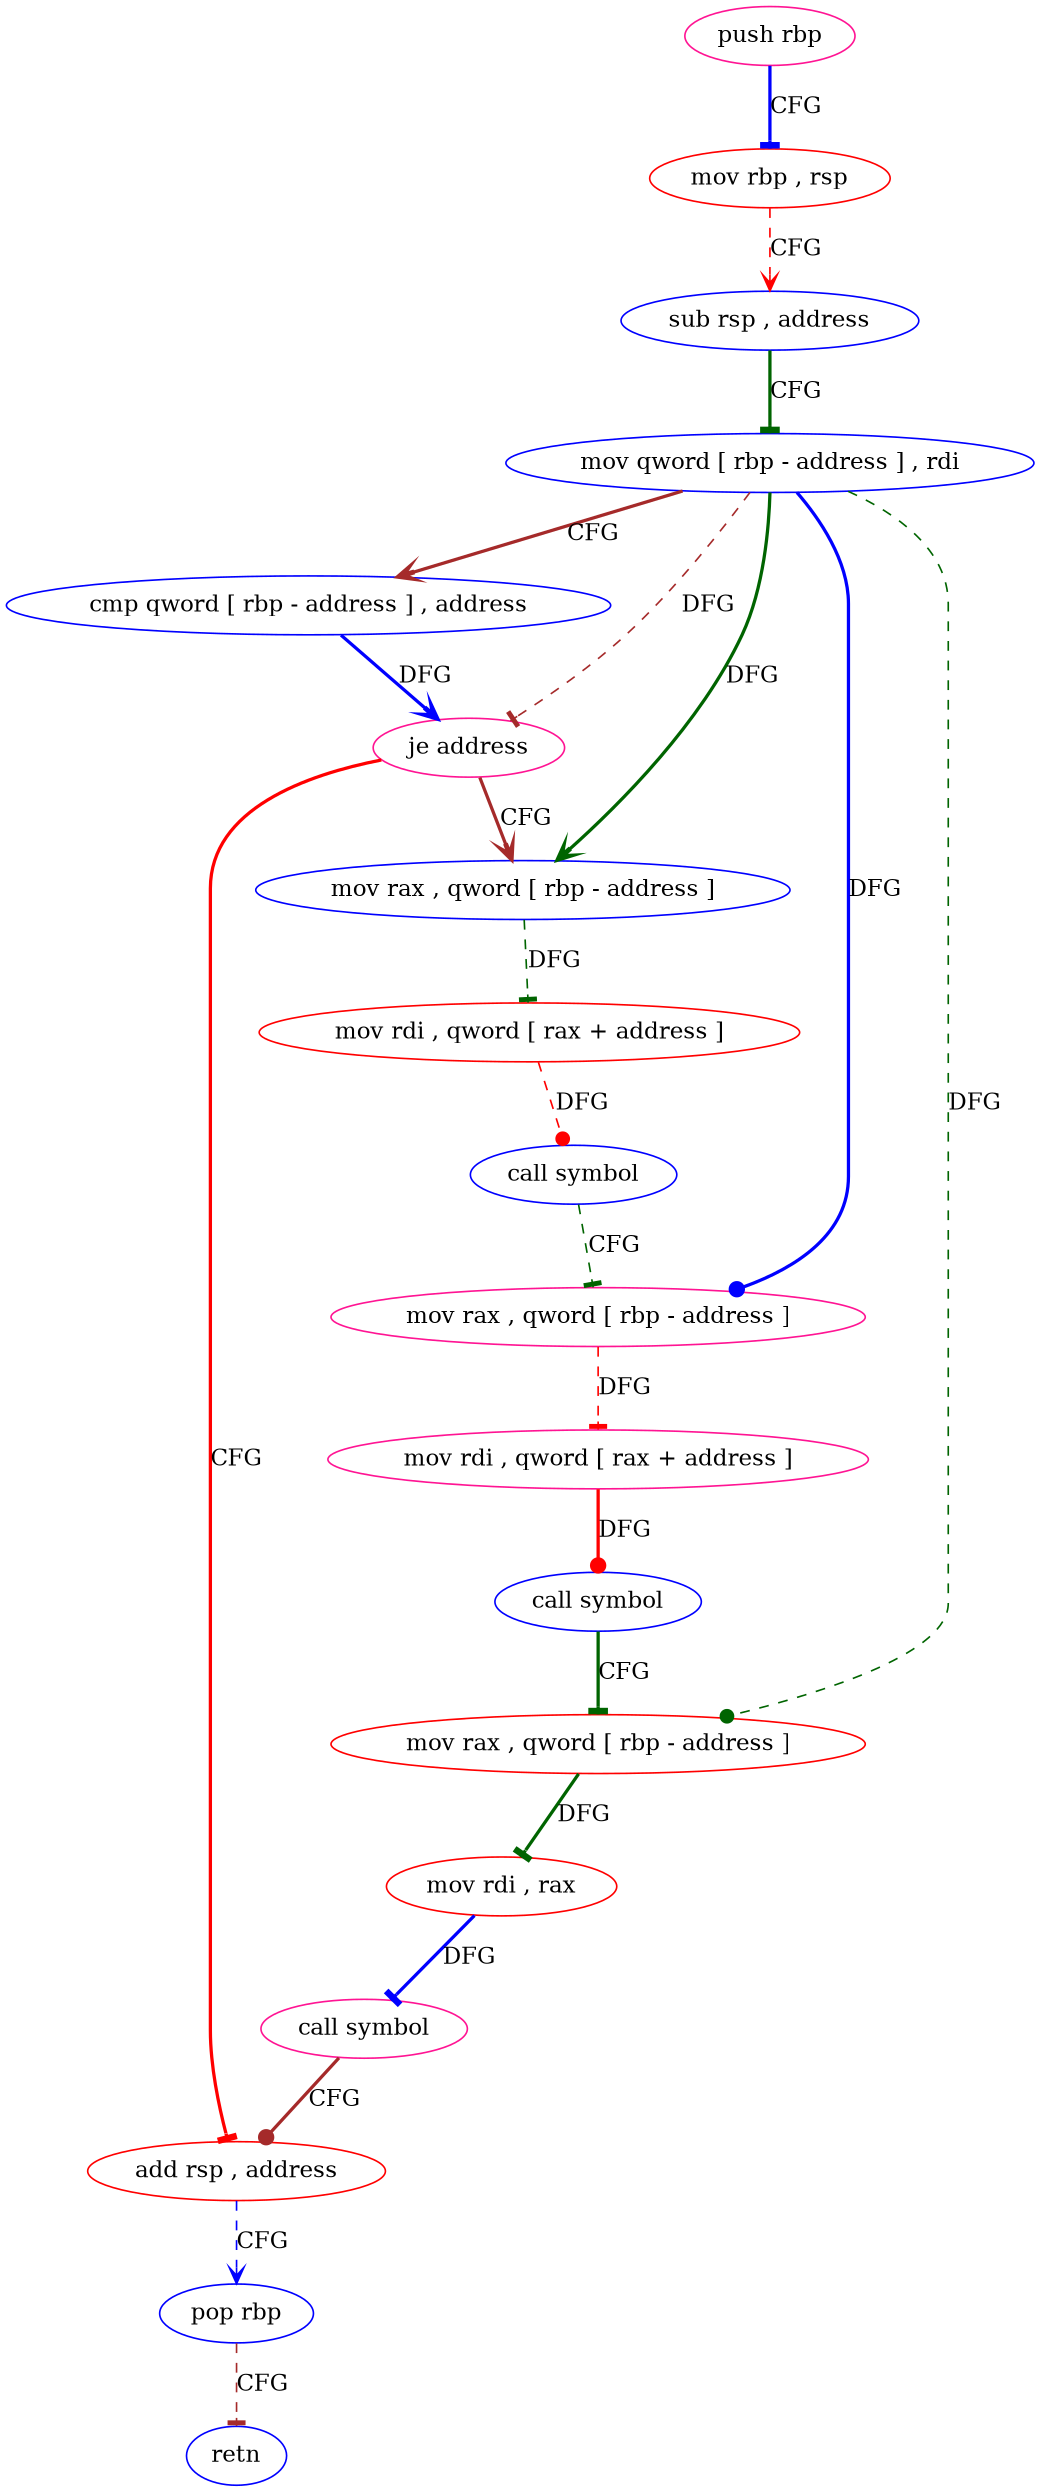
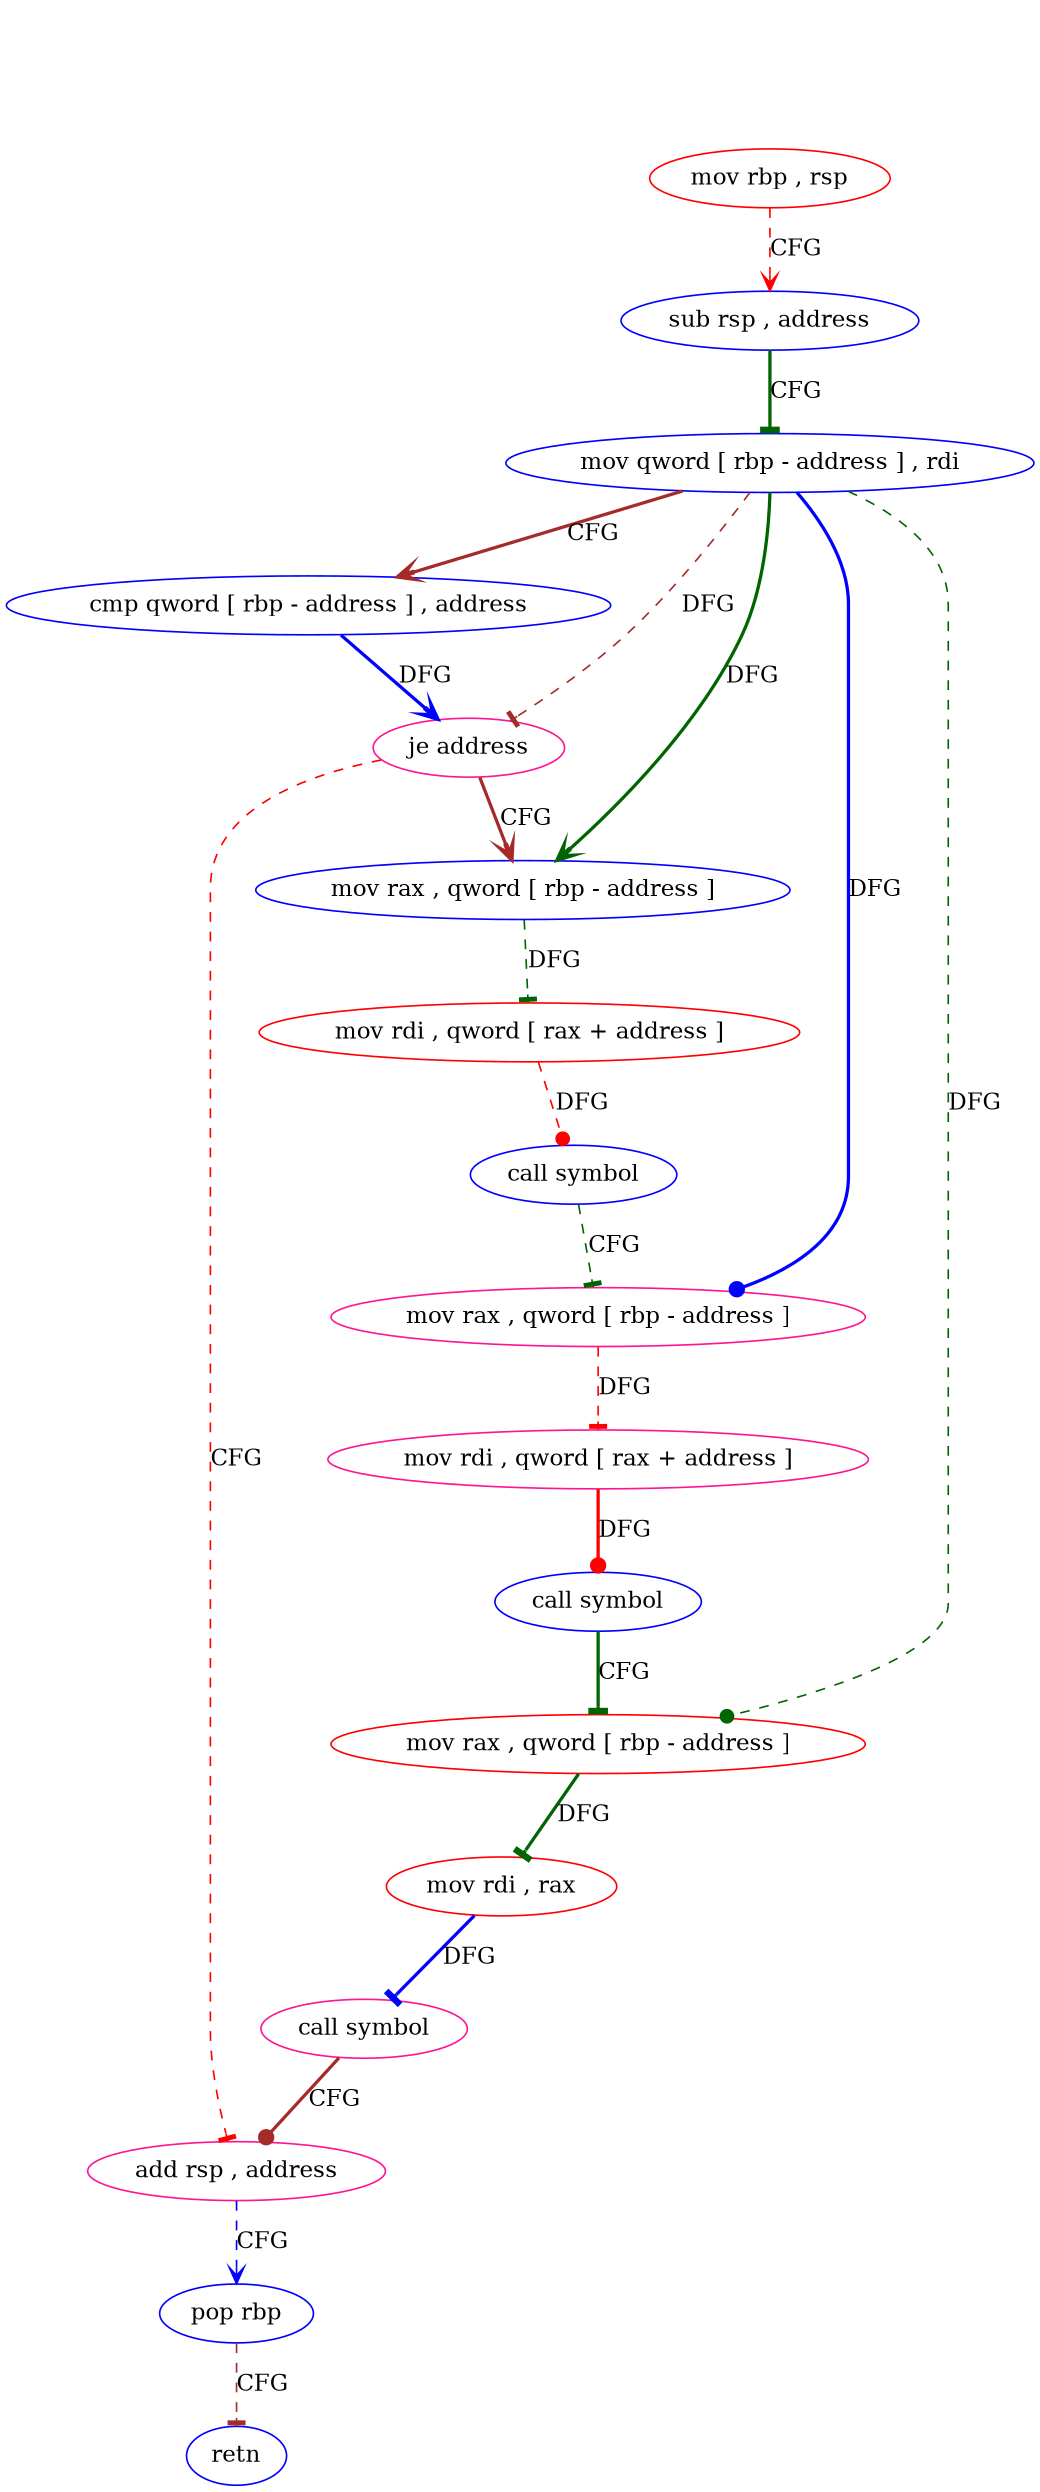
(770, 36) -> none
(210, 1396) -> (210, 1396)
(237, 2171) -> (237, 2171)
